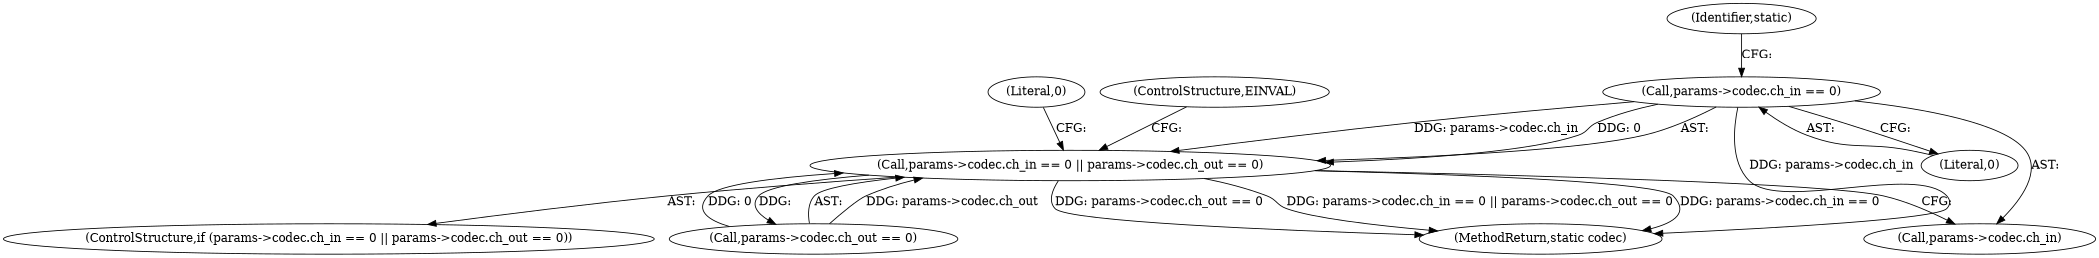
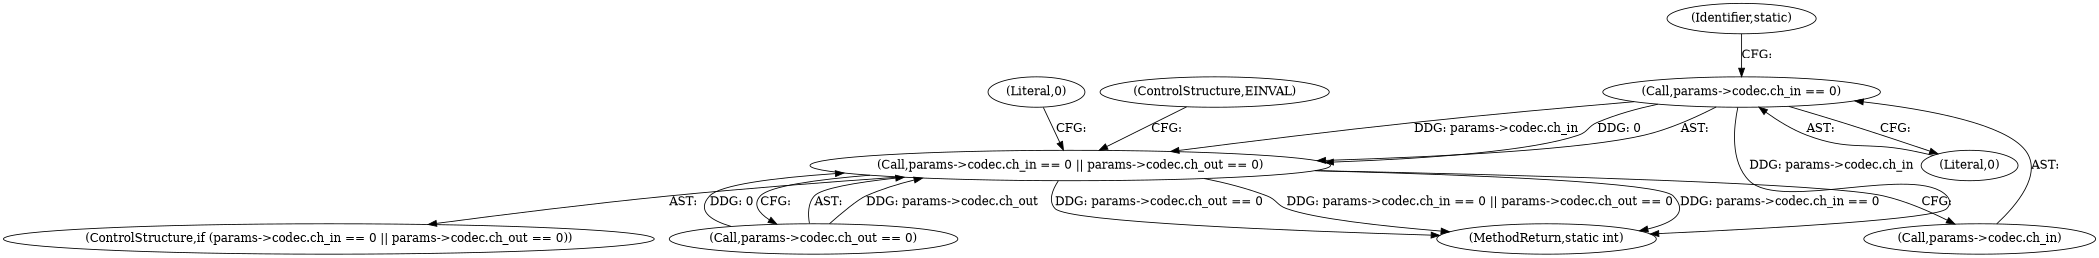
(1981, 125) -> (1989, 128)
(777, 202) -> (778, 202)
(1541, 239) -> (1547, 239)
